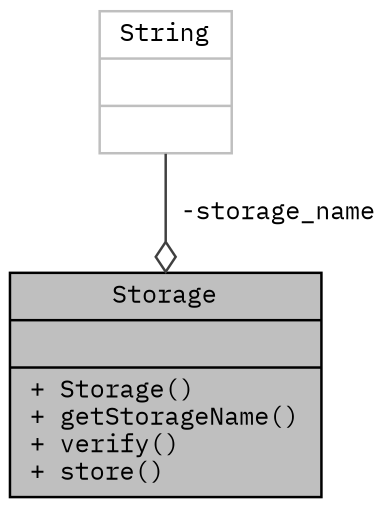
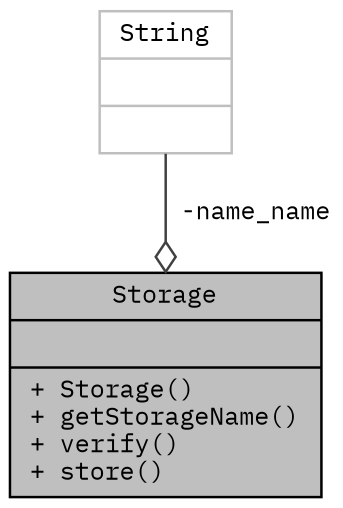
(272, 213) -> (249, 213)
